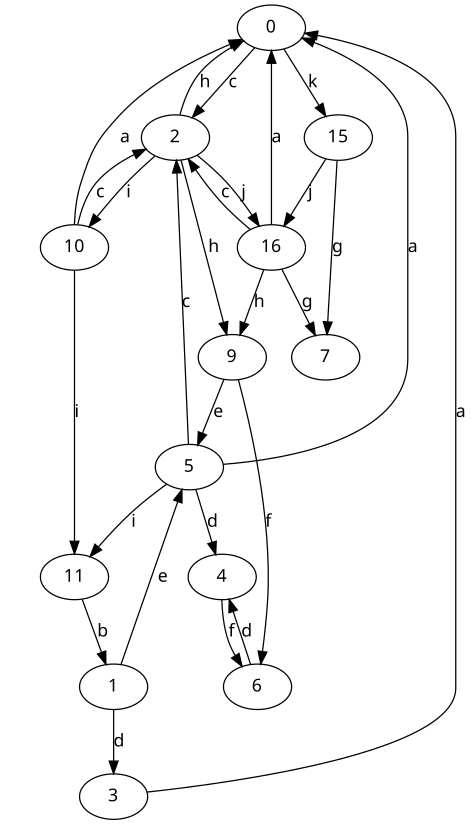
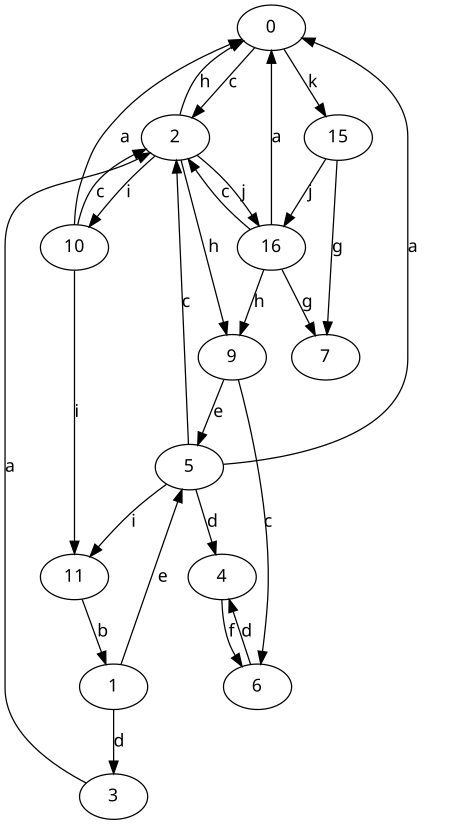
(456, 489) -> (5, 446)
(268, 522) -> (268, 522)
